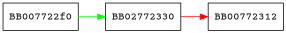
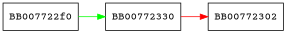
(143, 17) -> (143, 17)
(246, 17) -> (246, 17)
